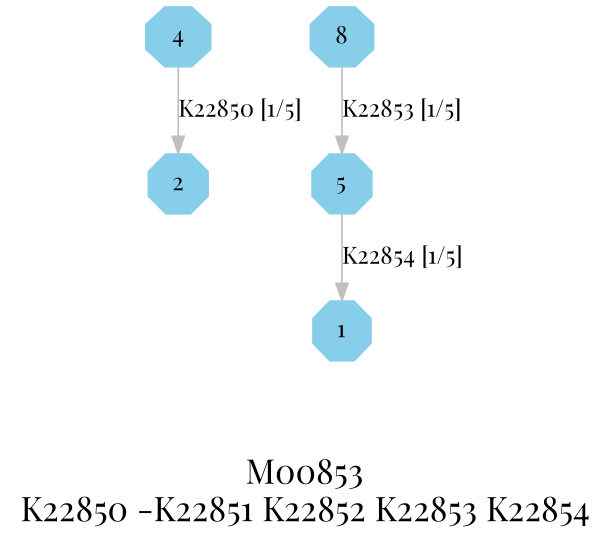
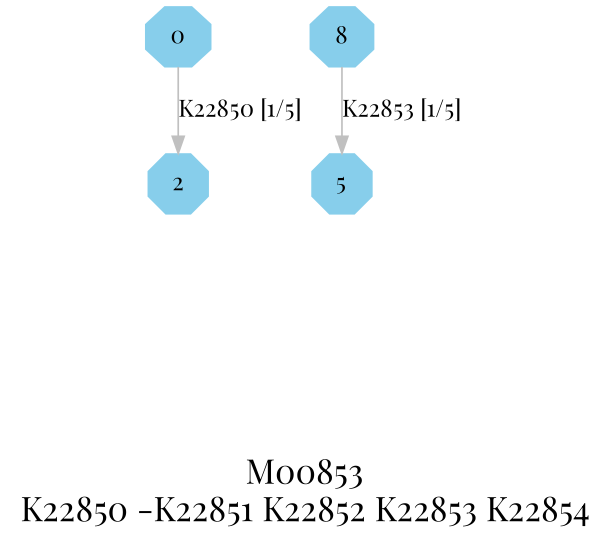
(178, 37) -> (178, 37)
(342, 331) -> none
